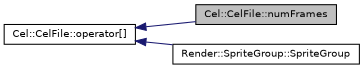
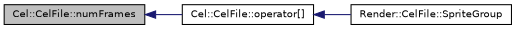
(171, 24) -> (169, 15)
(266, 54) -> (431, 15)
